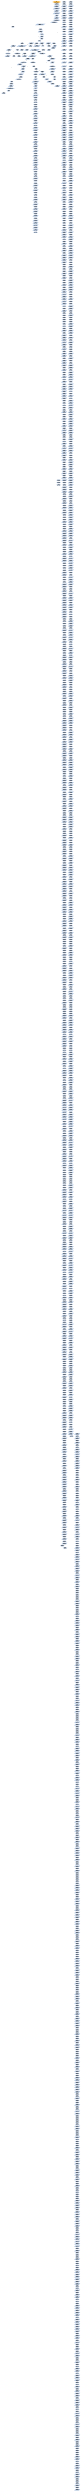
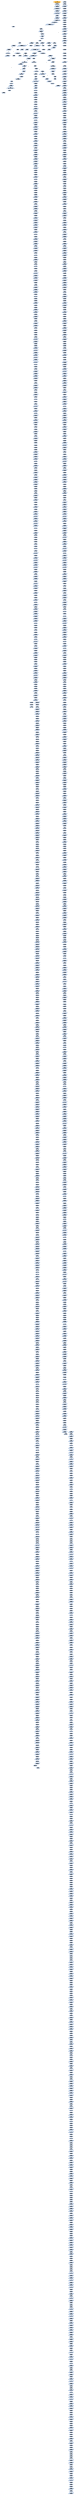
none -> (36, 232)
